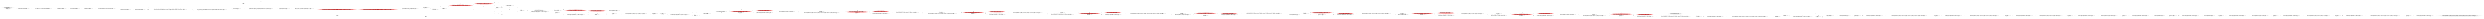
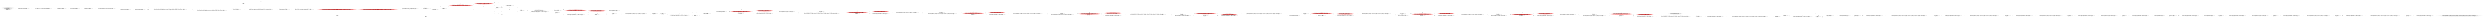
none -> (8, 8)
